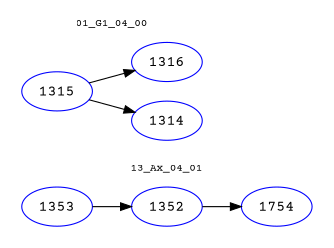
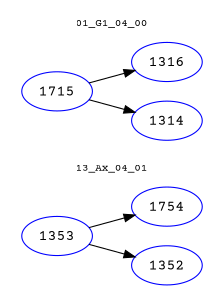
(57, 91) -> (57, 91)
(216, 207) -> (107, 223)
